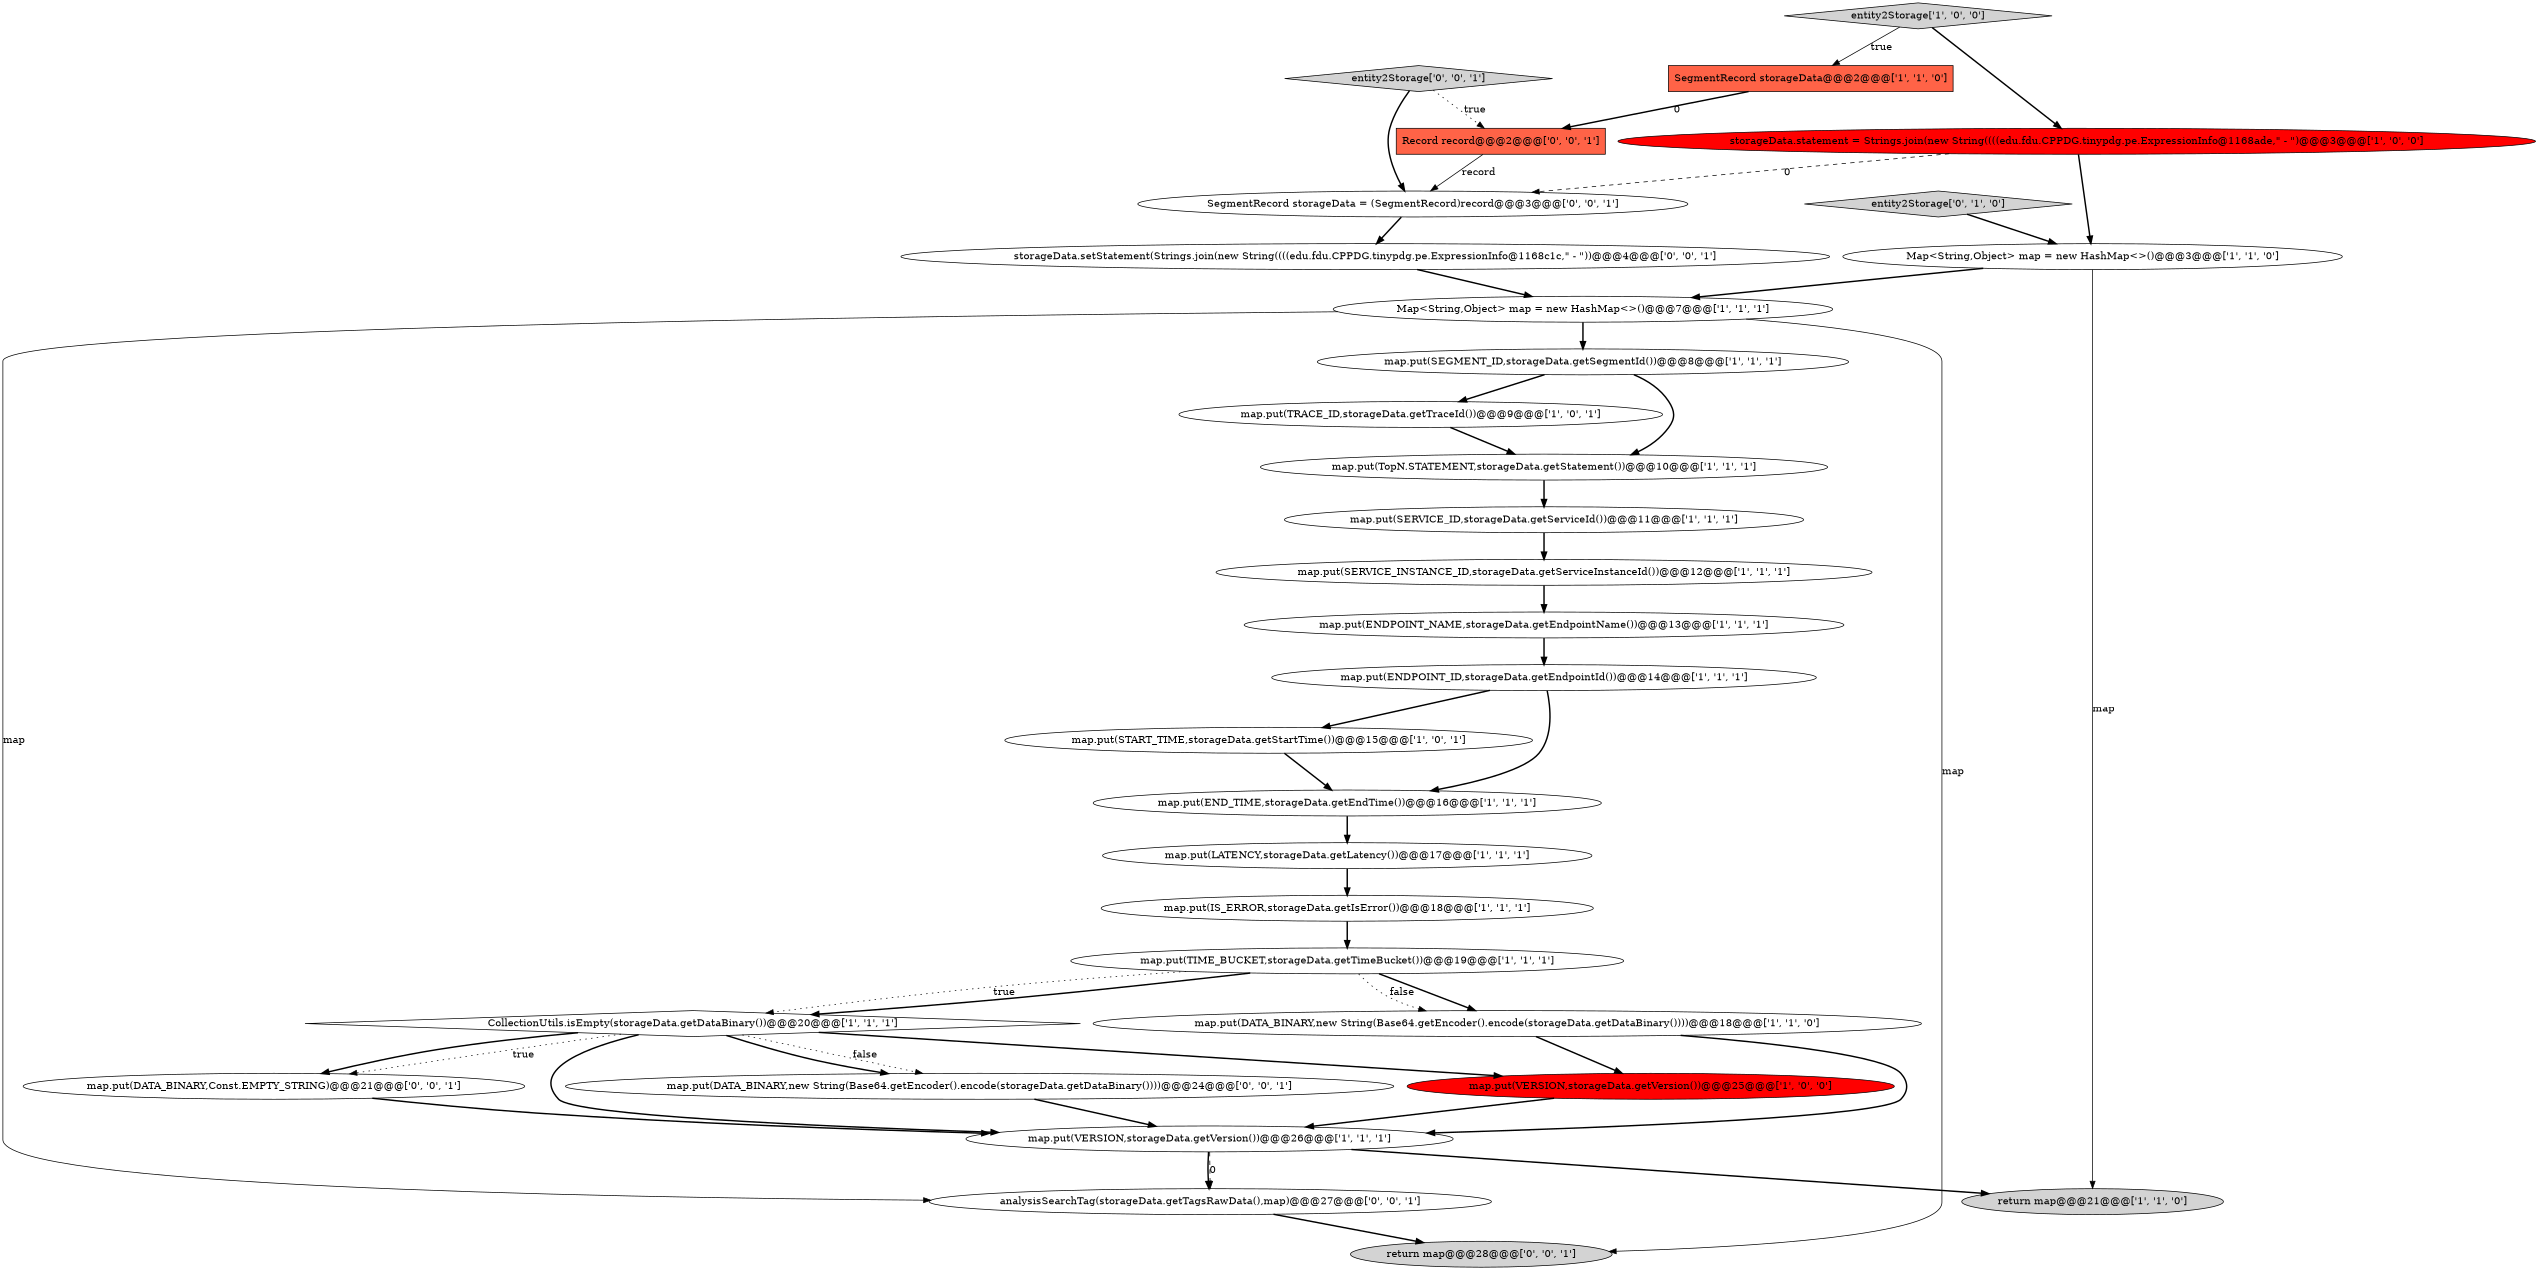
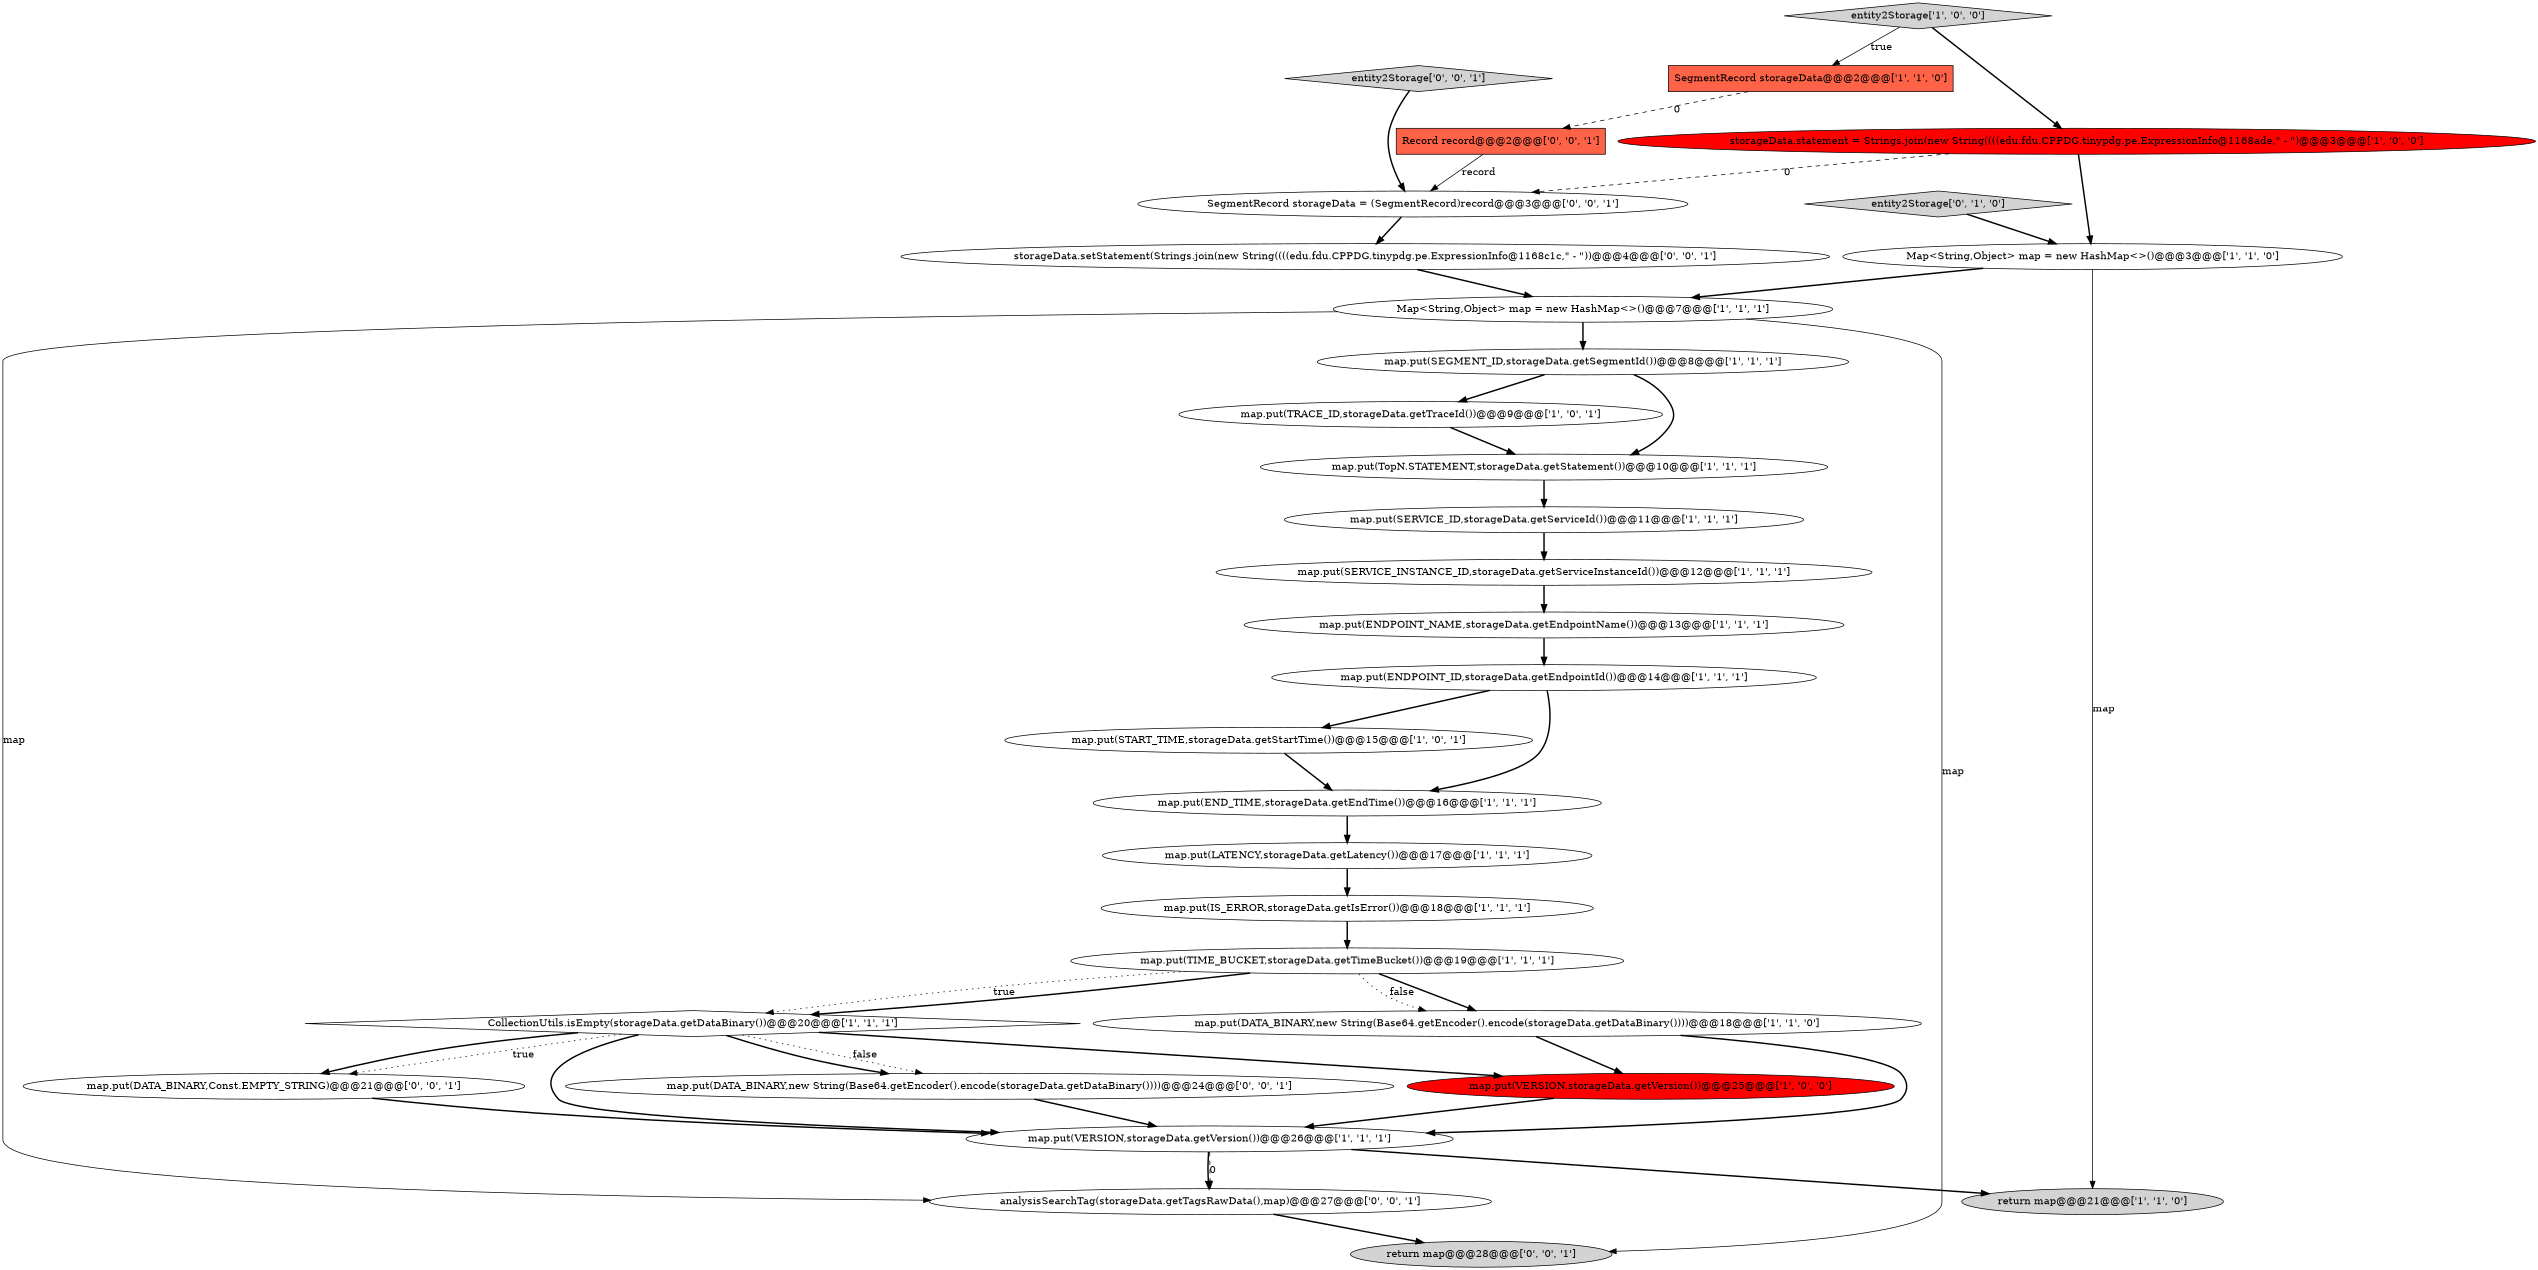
(1456, 107) -> none
(1659, 109) -> (1659, 109)
